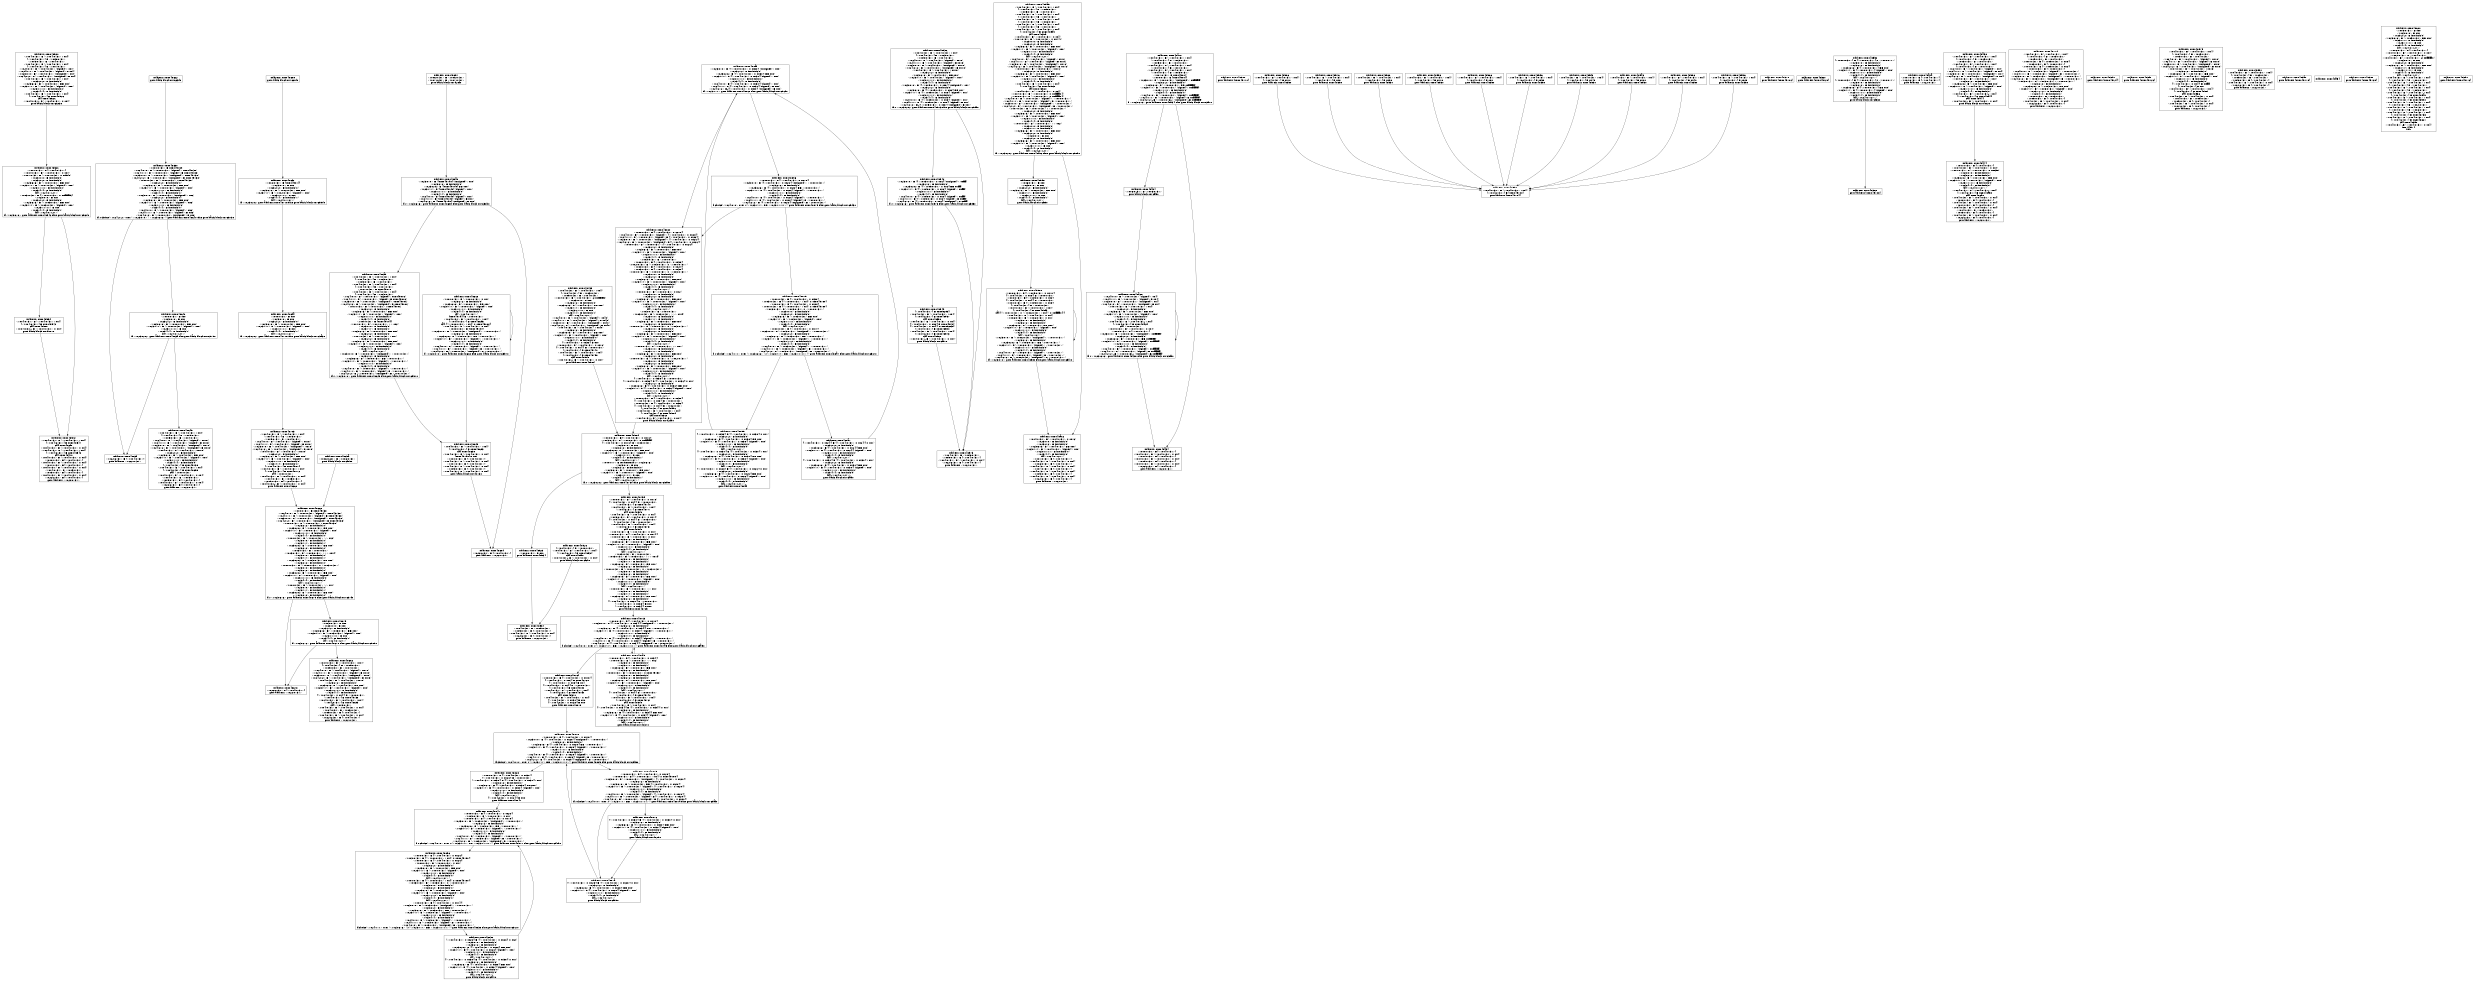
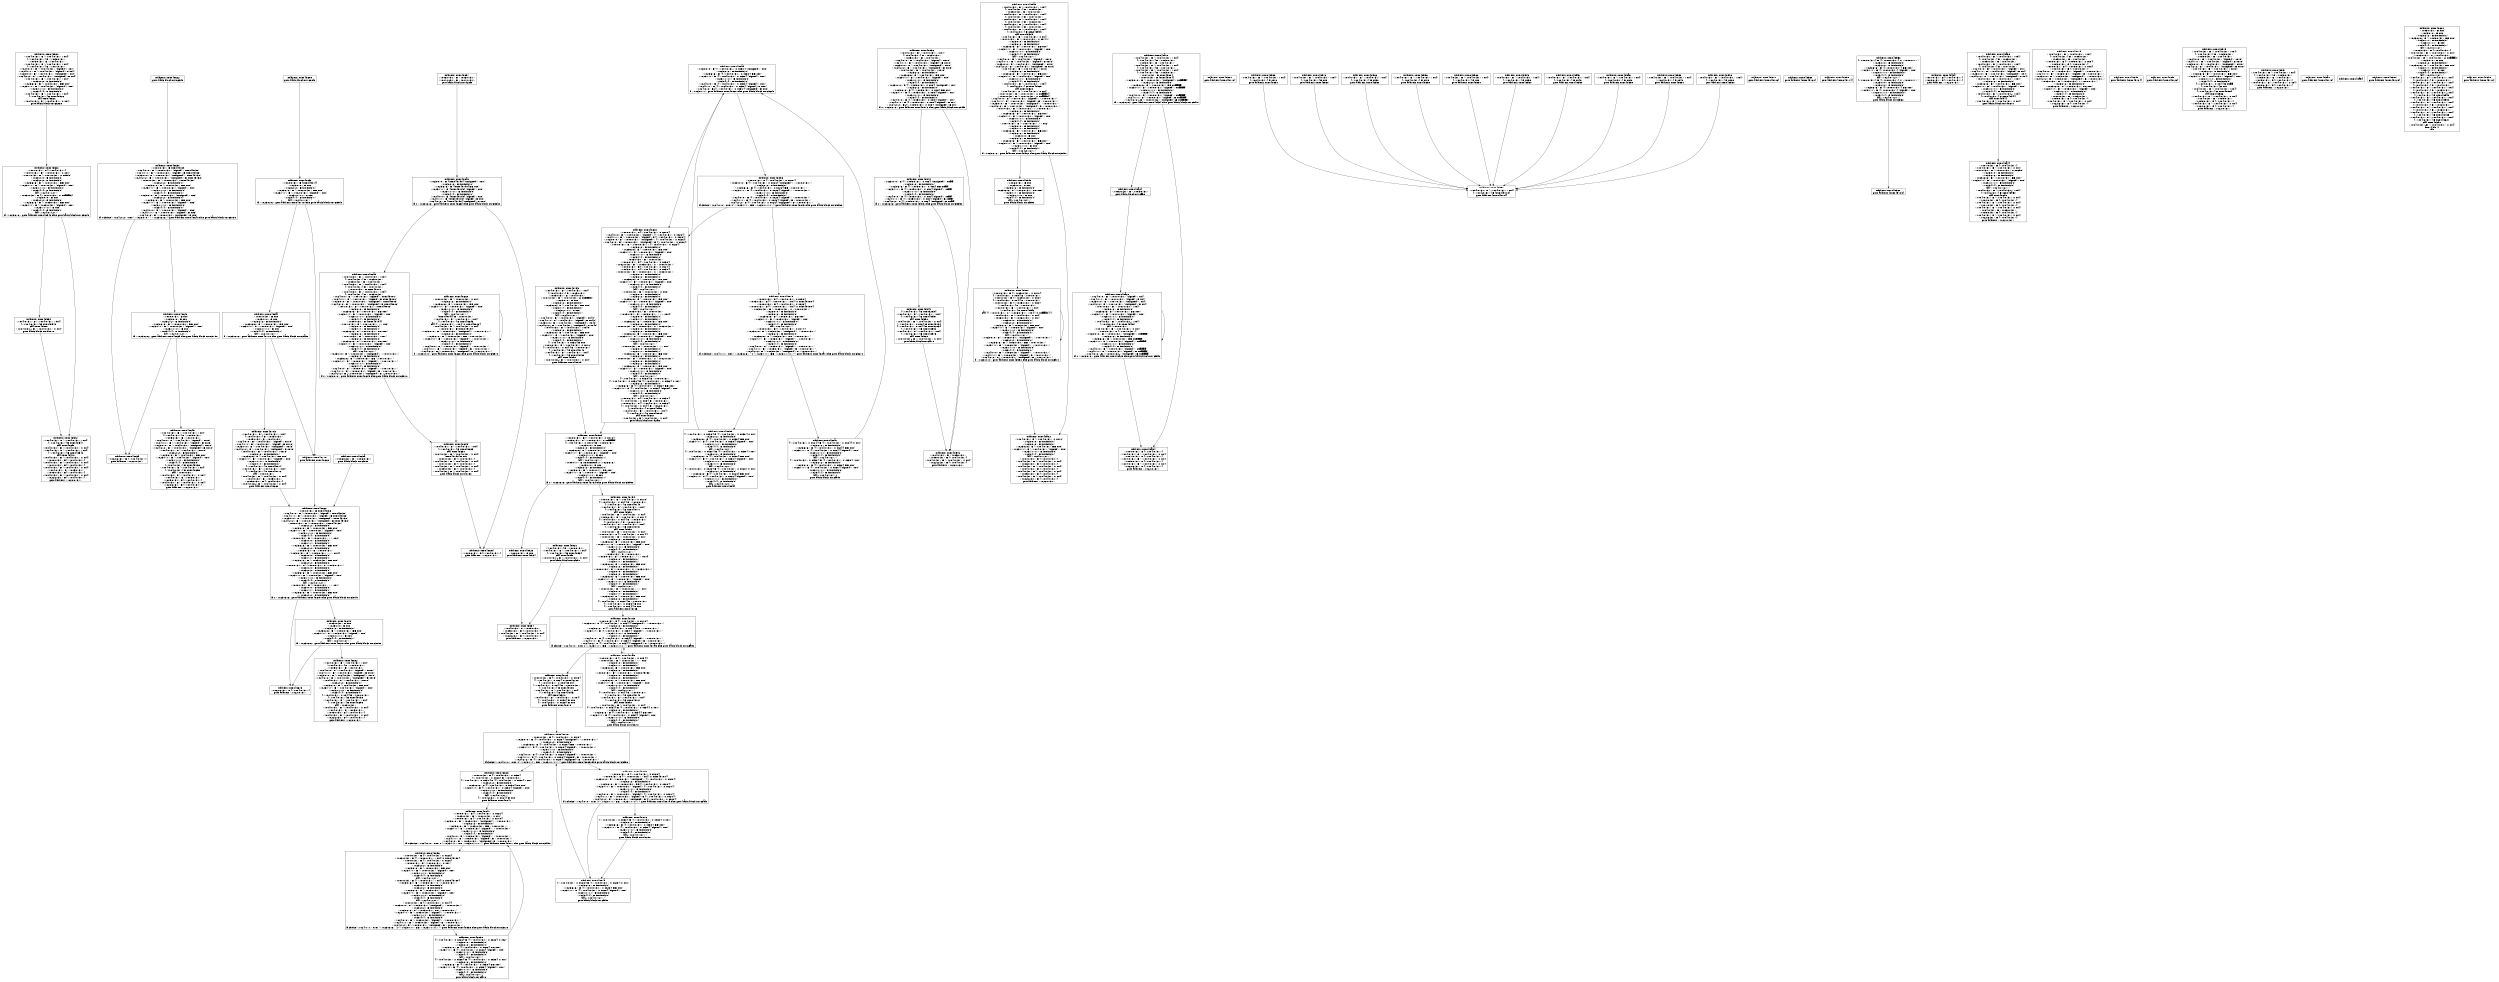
none -> (1837, 79)
none -> (315, 459)
